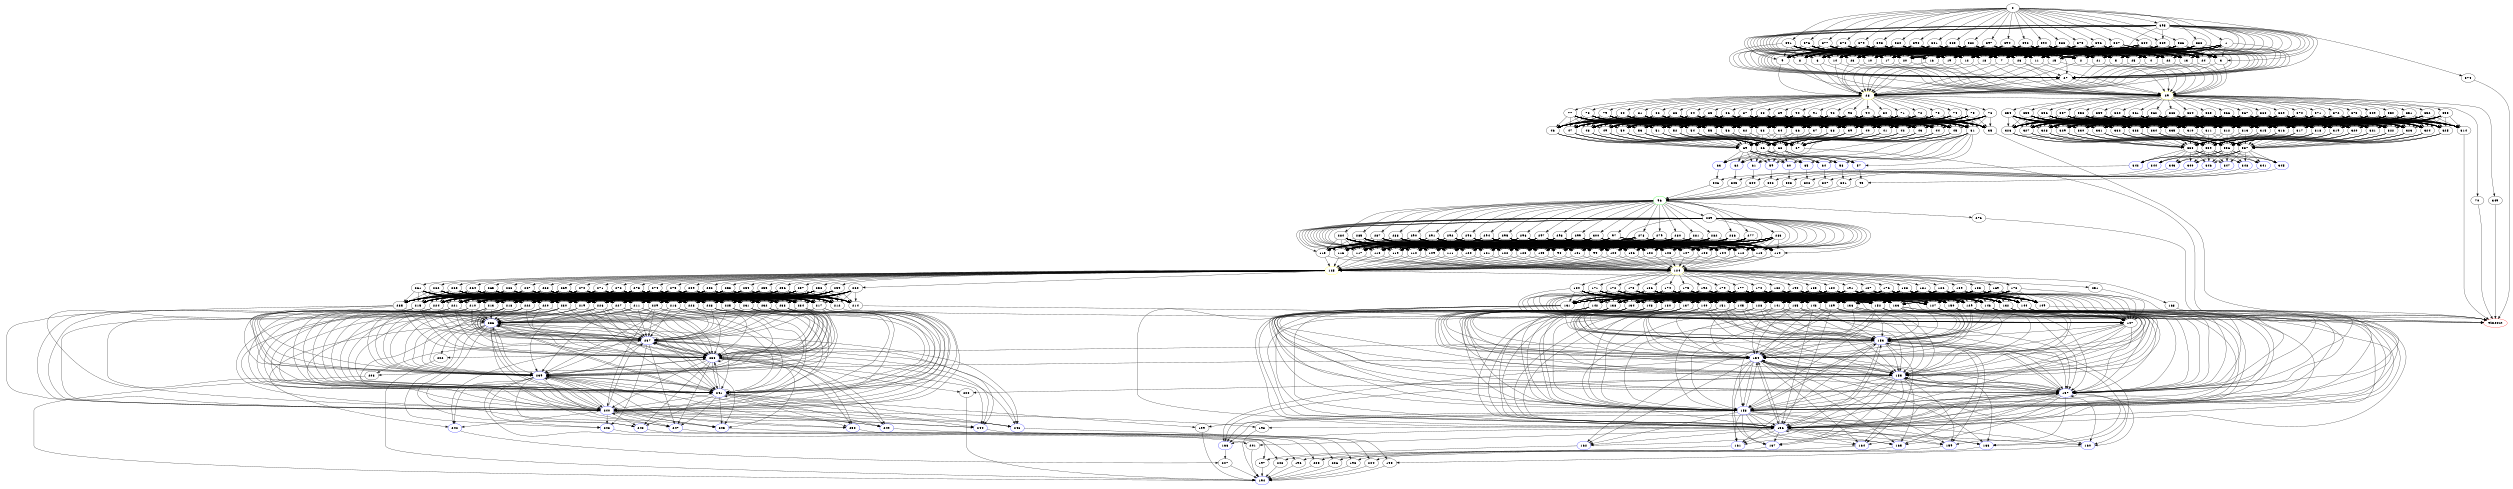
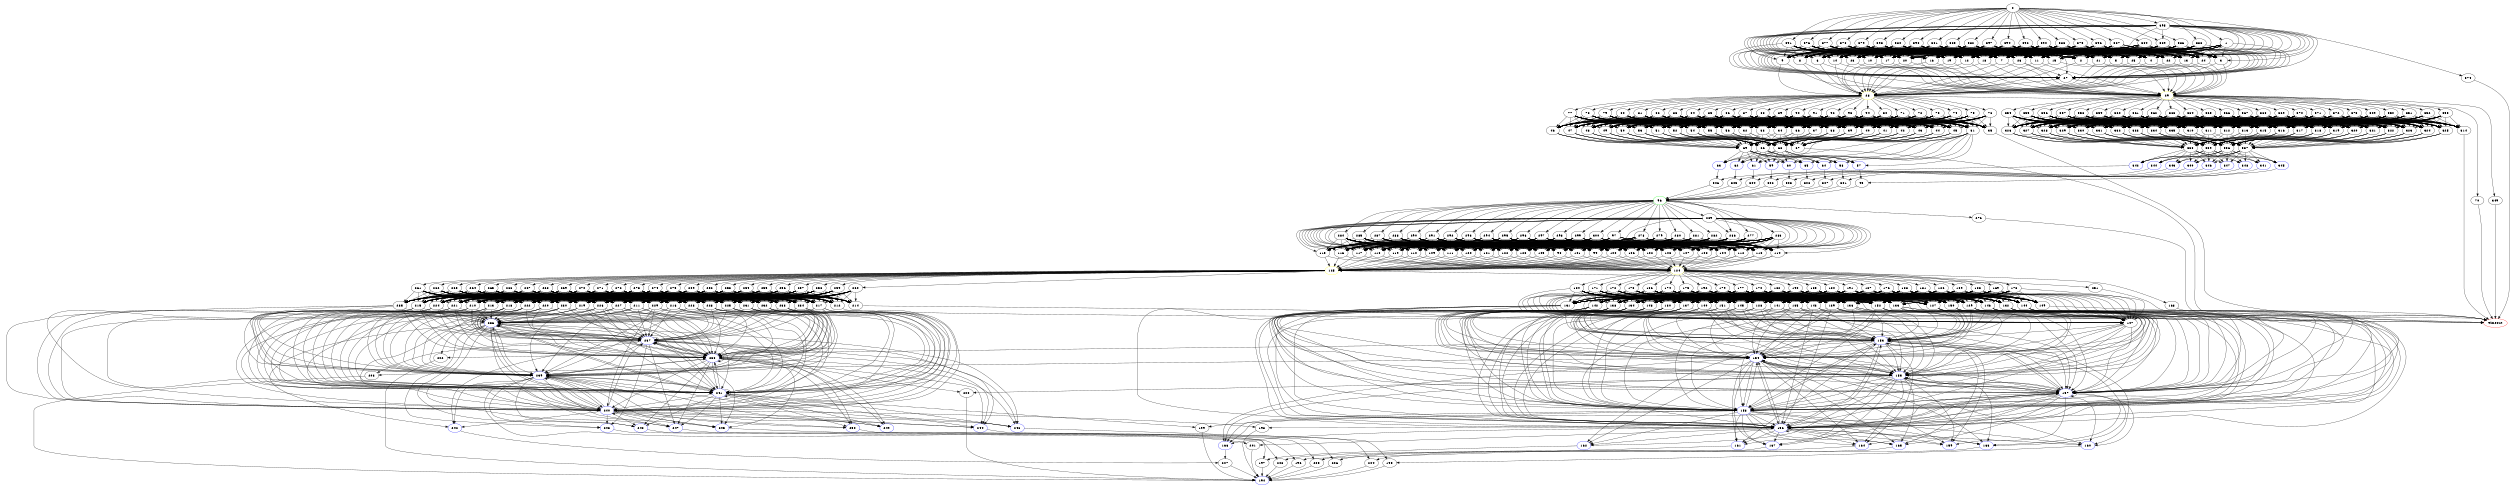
(1323, 233) -> (1720, 226)
(1353, 463) -> none
